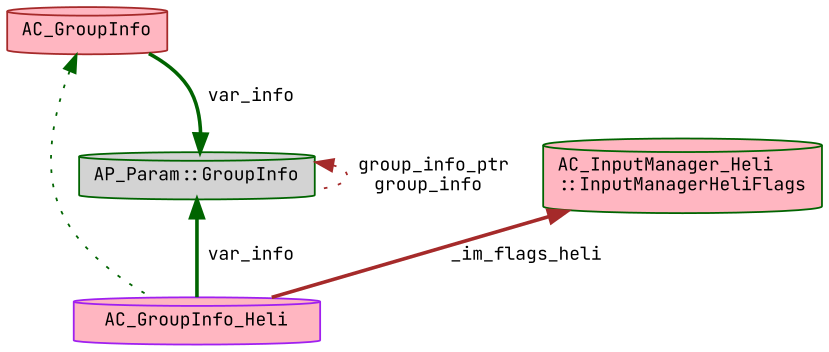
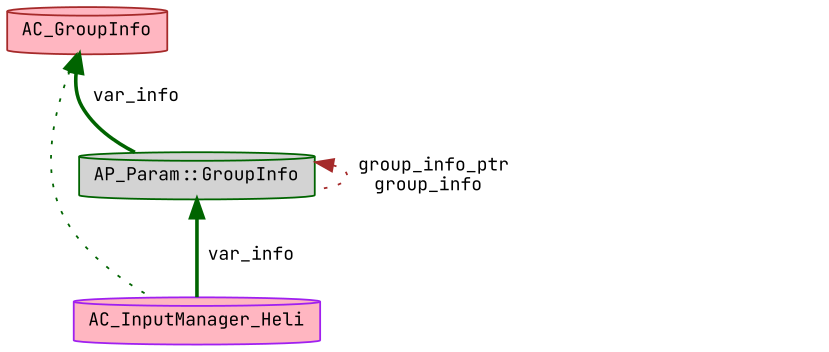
(187, 86) -> (93, 121)
(683, 176) -> none
(197, 321) -> (197, 321)
